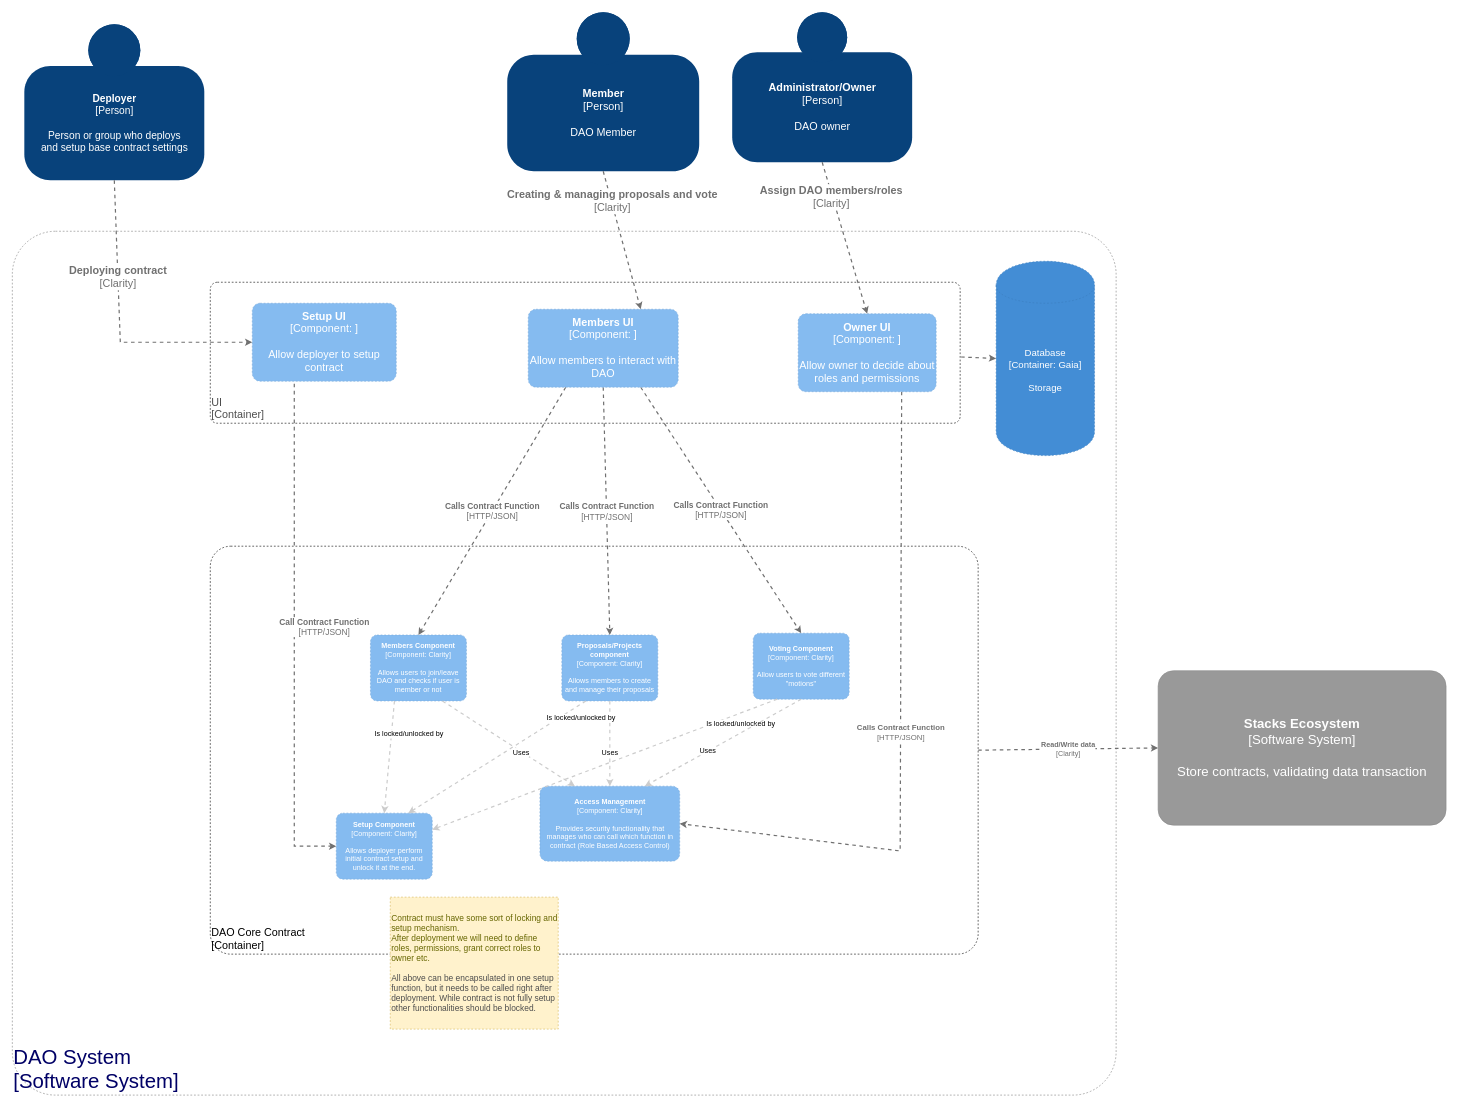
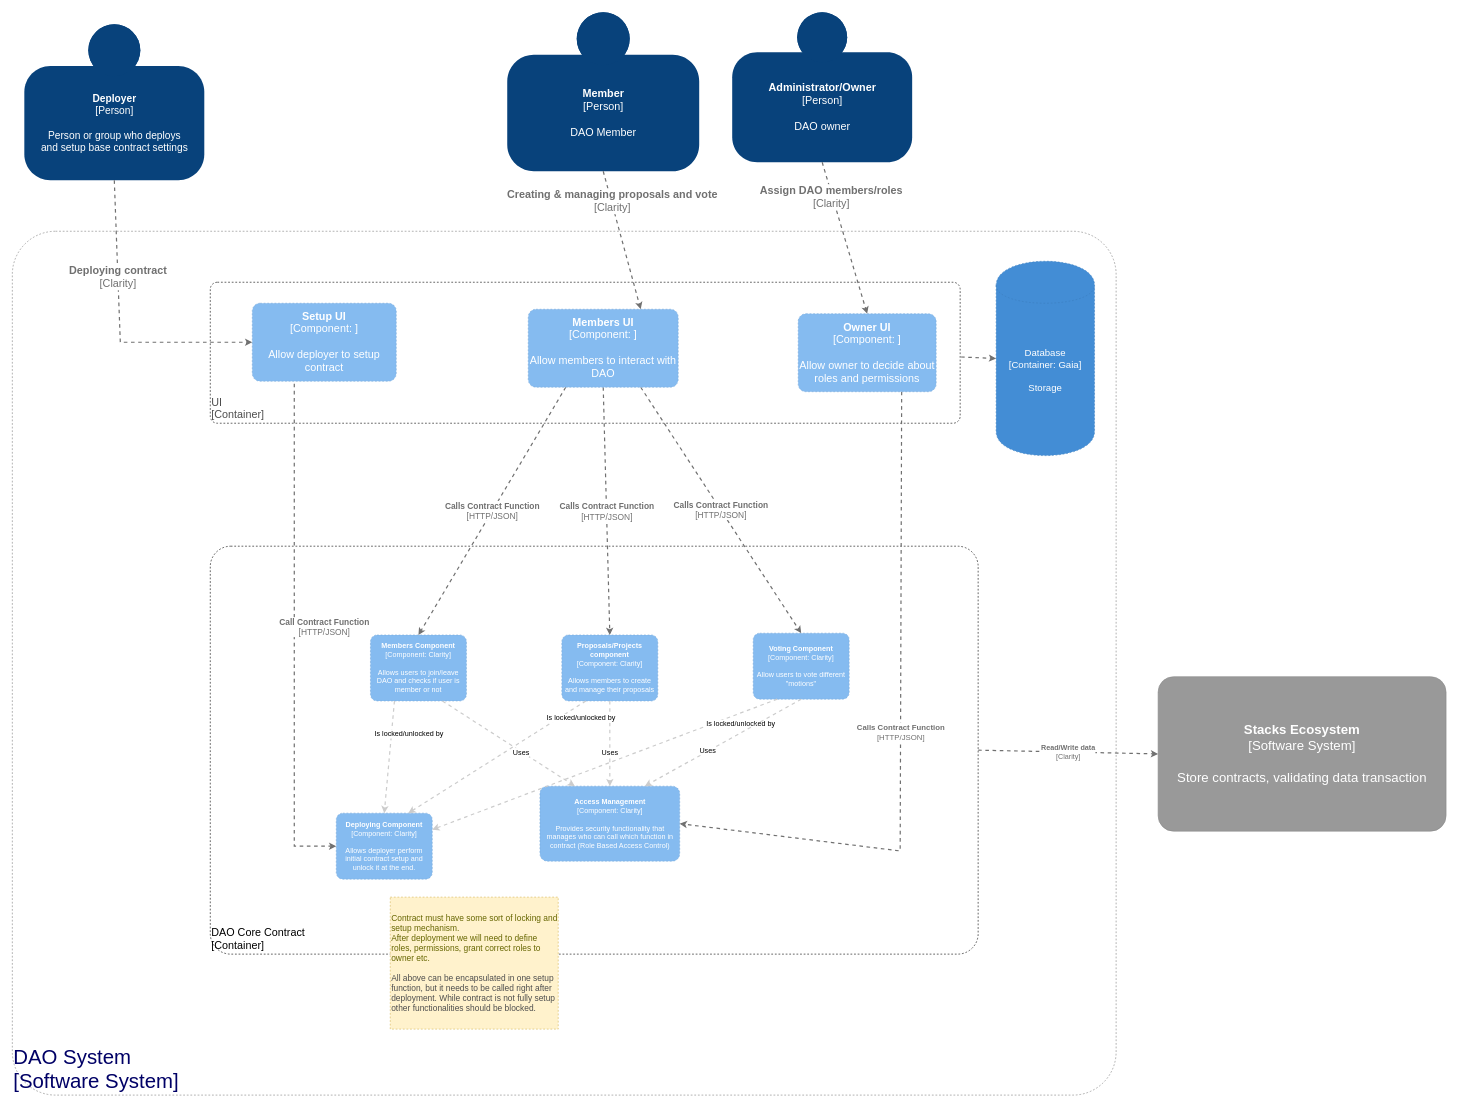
(1302, 748) -> (1302, 754)
(384, 846) -> (384, 846)
